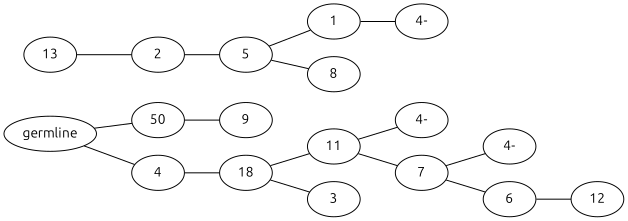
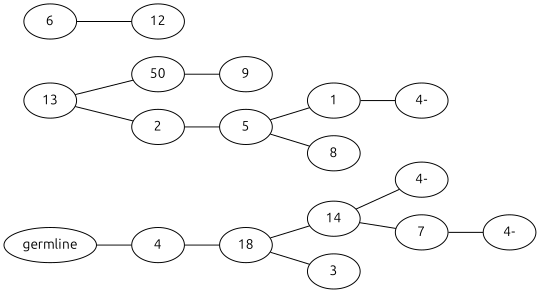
(113, 126) -> (104, 87)
(334, 146) -> (334, 219)
(466, 186) -> none
